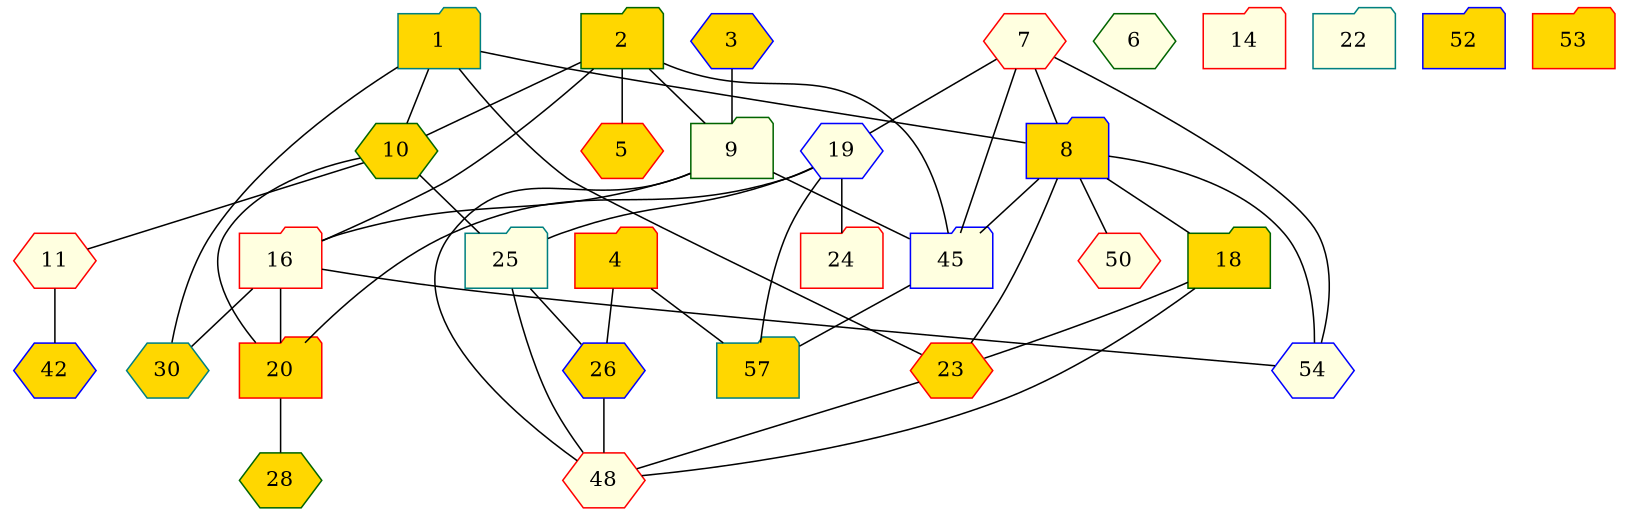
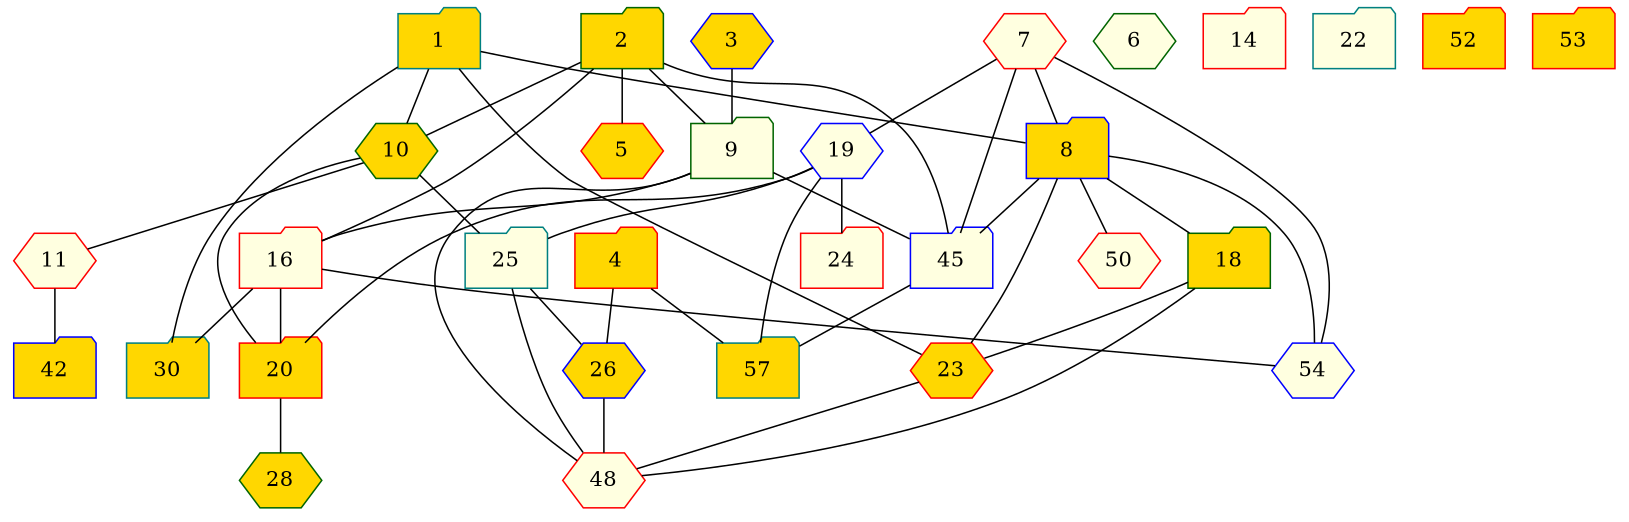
(1464, 41) -> (1464, 41)
(55, 371) -> (55, 371)
(168, 371) -> (168, 371)
